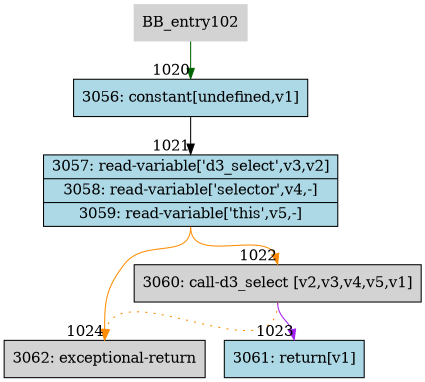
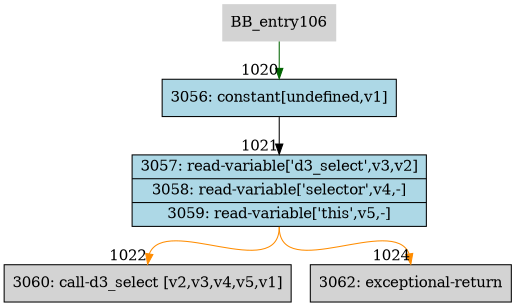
(191, 23) -> (279, 23)
(196, 322) -> none
(294, 359) -> none
